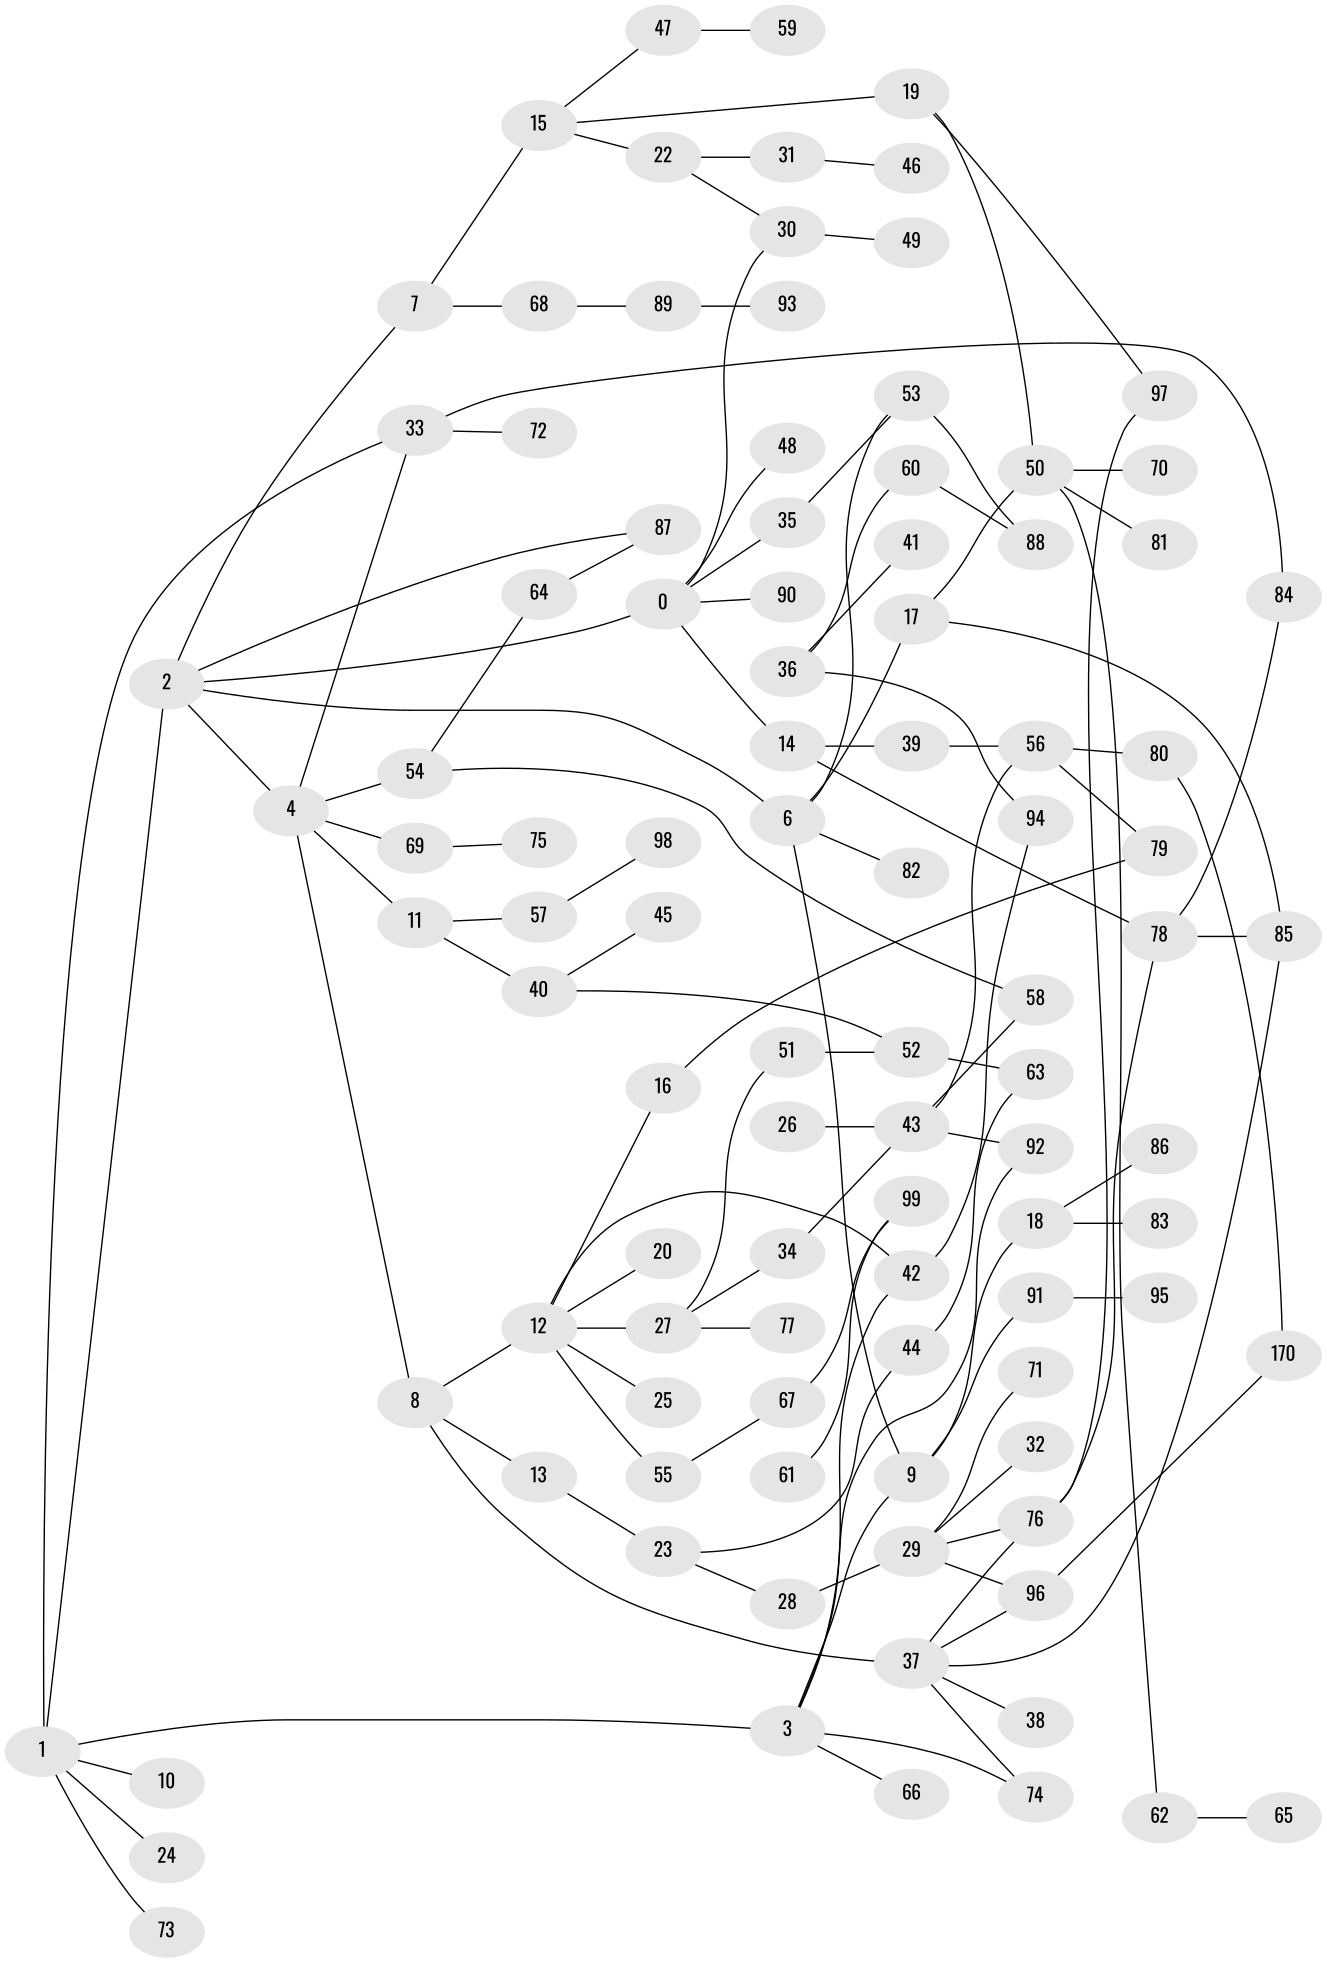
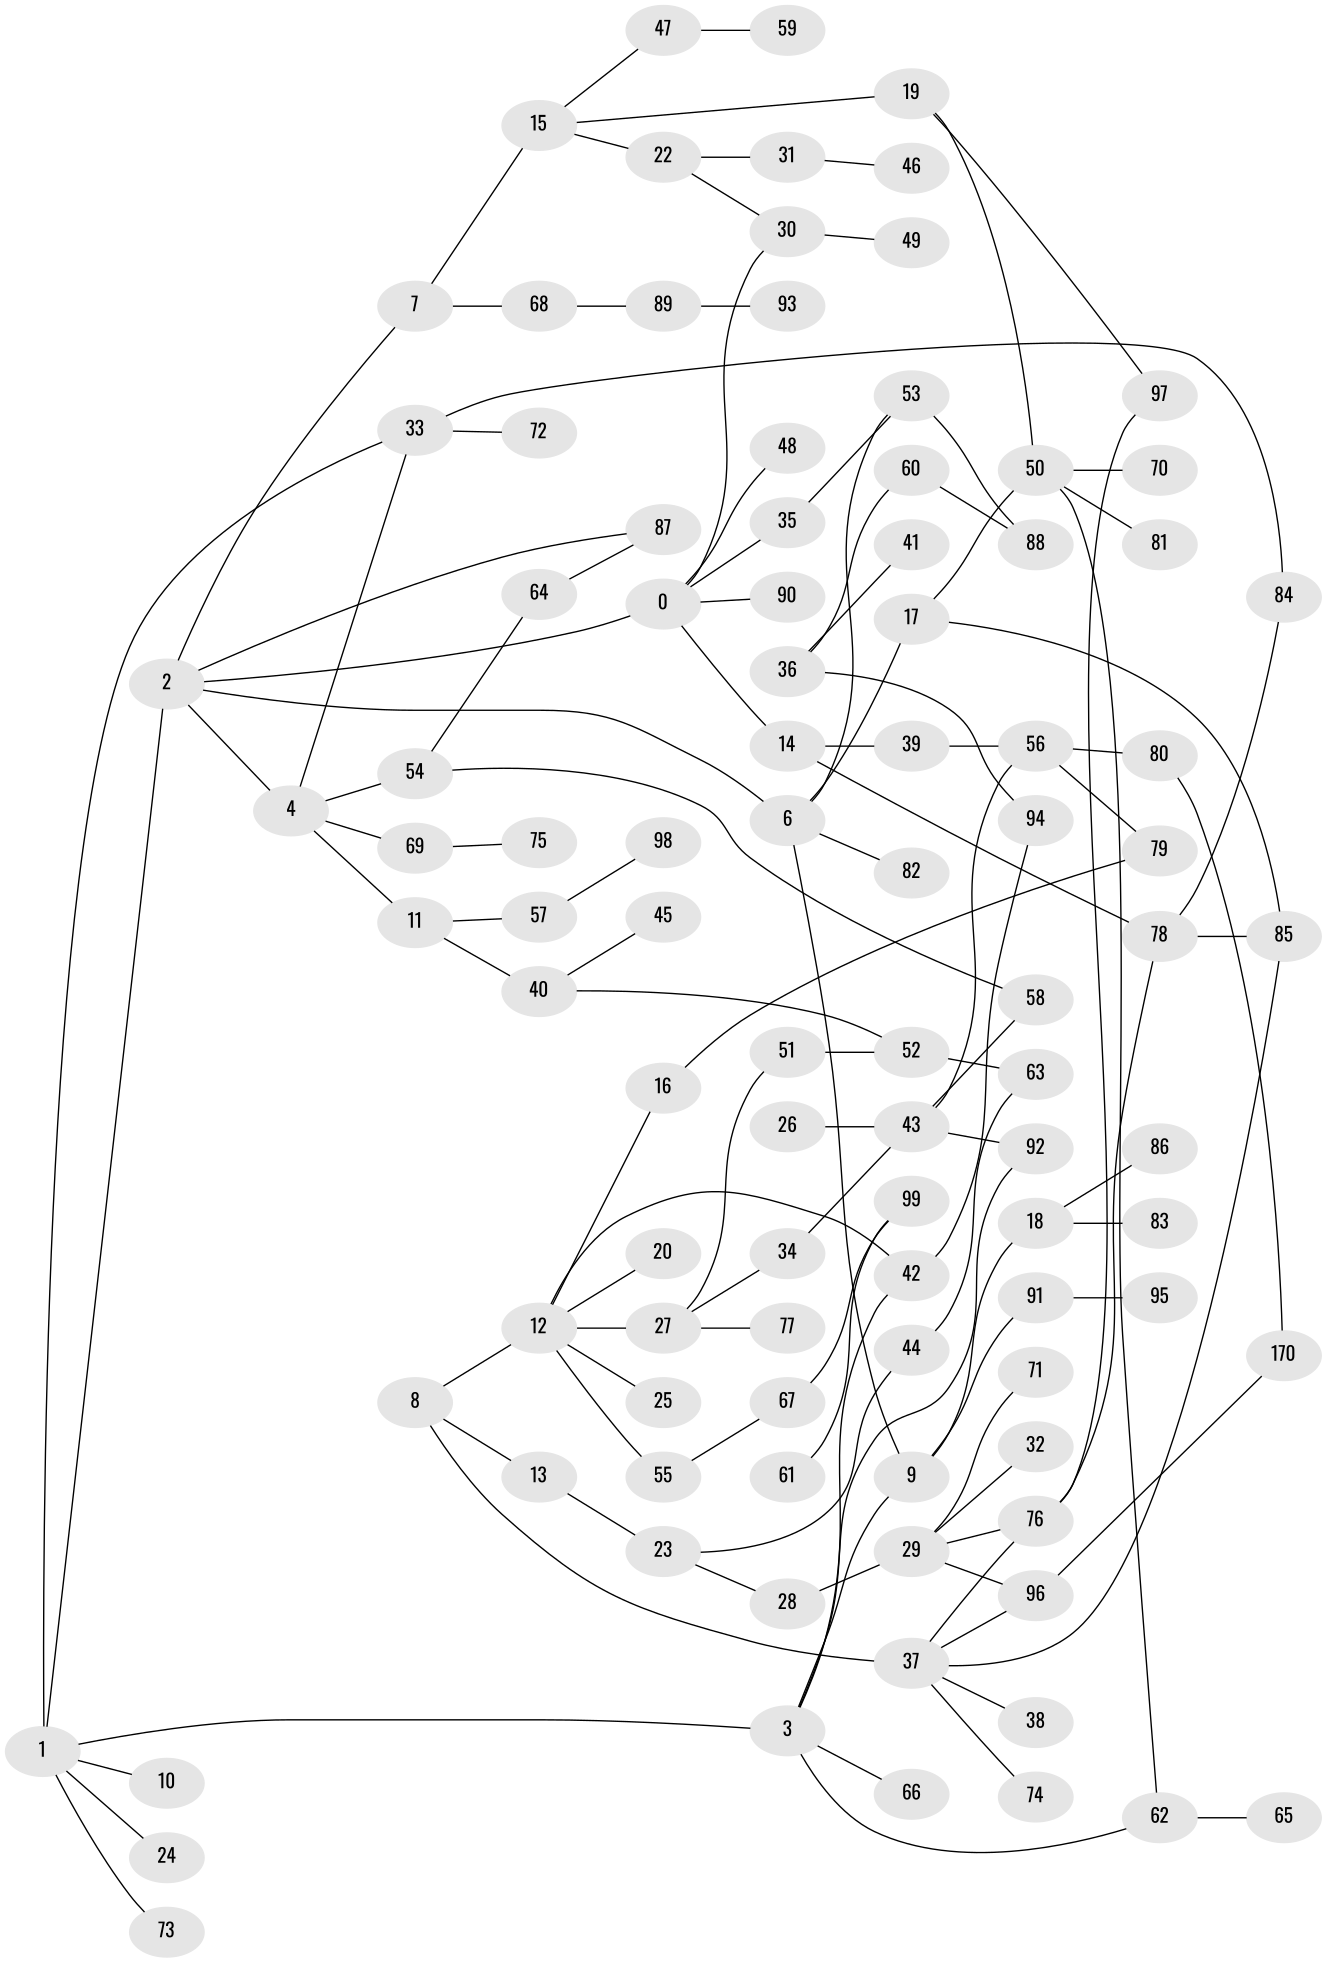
(353, 1107) -> none
(918, 1749) -> (946, 1851)
